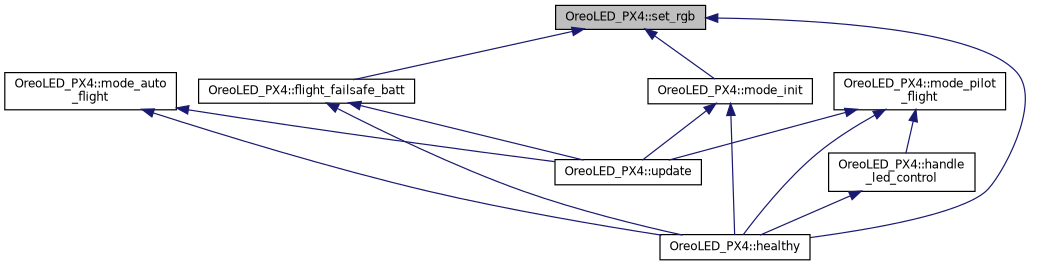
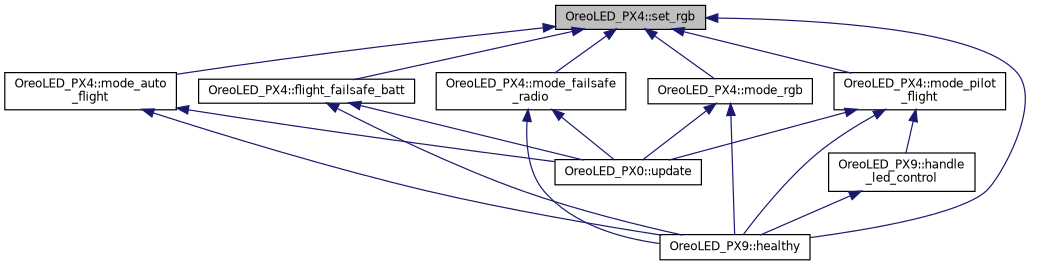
none -> (359, 49)
none -> (768, 52)
none -> (531, 91)
(730, 91) -> (730, 91)
(628, 172) -> (628, 172)
(902, 172) -> (902, 172)
(735, 247) -> (735, 247)
